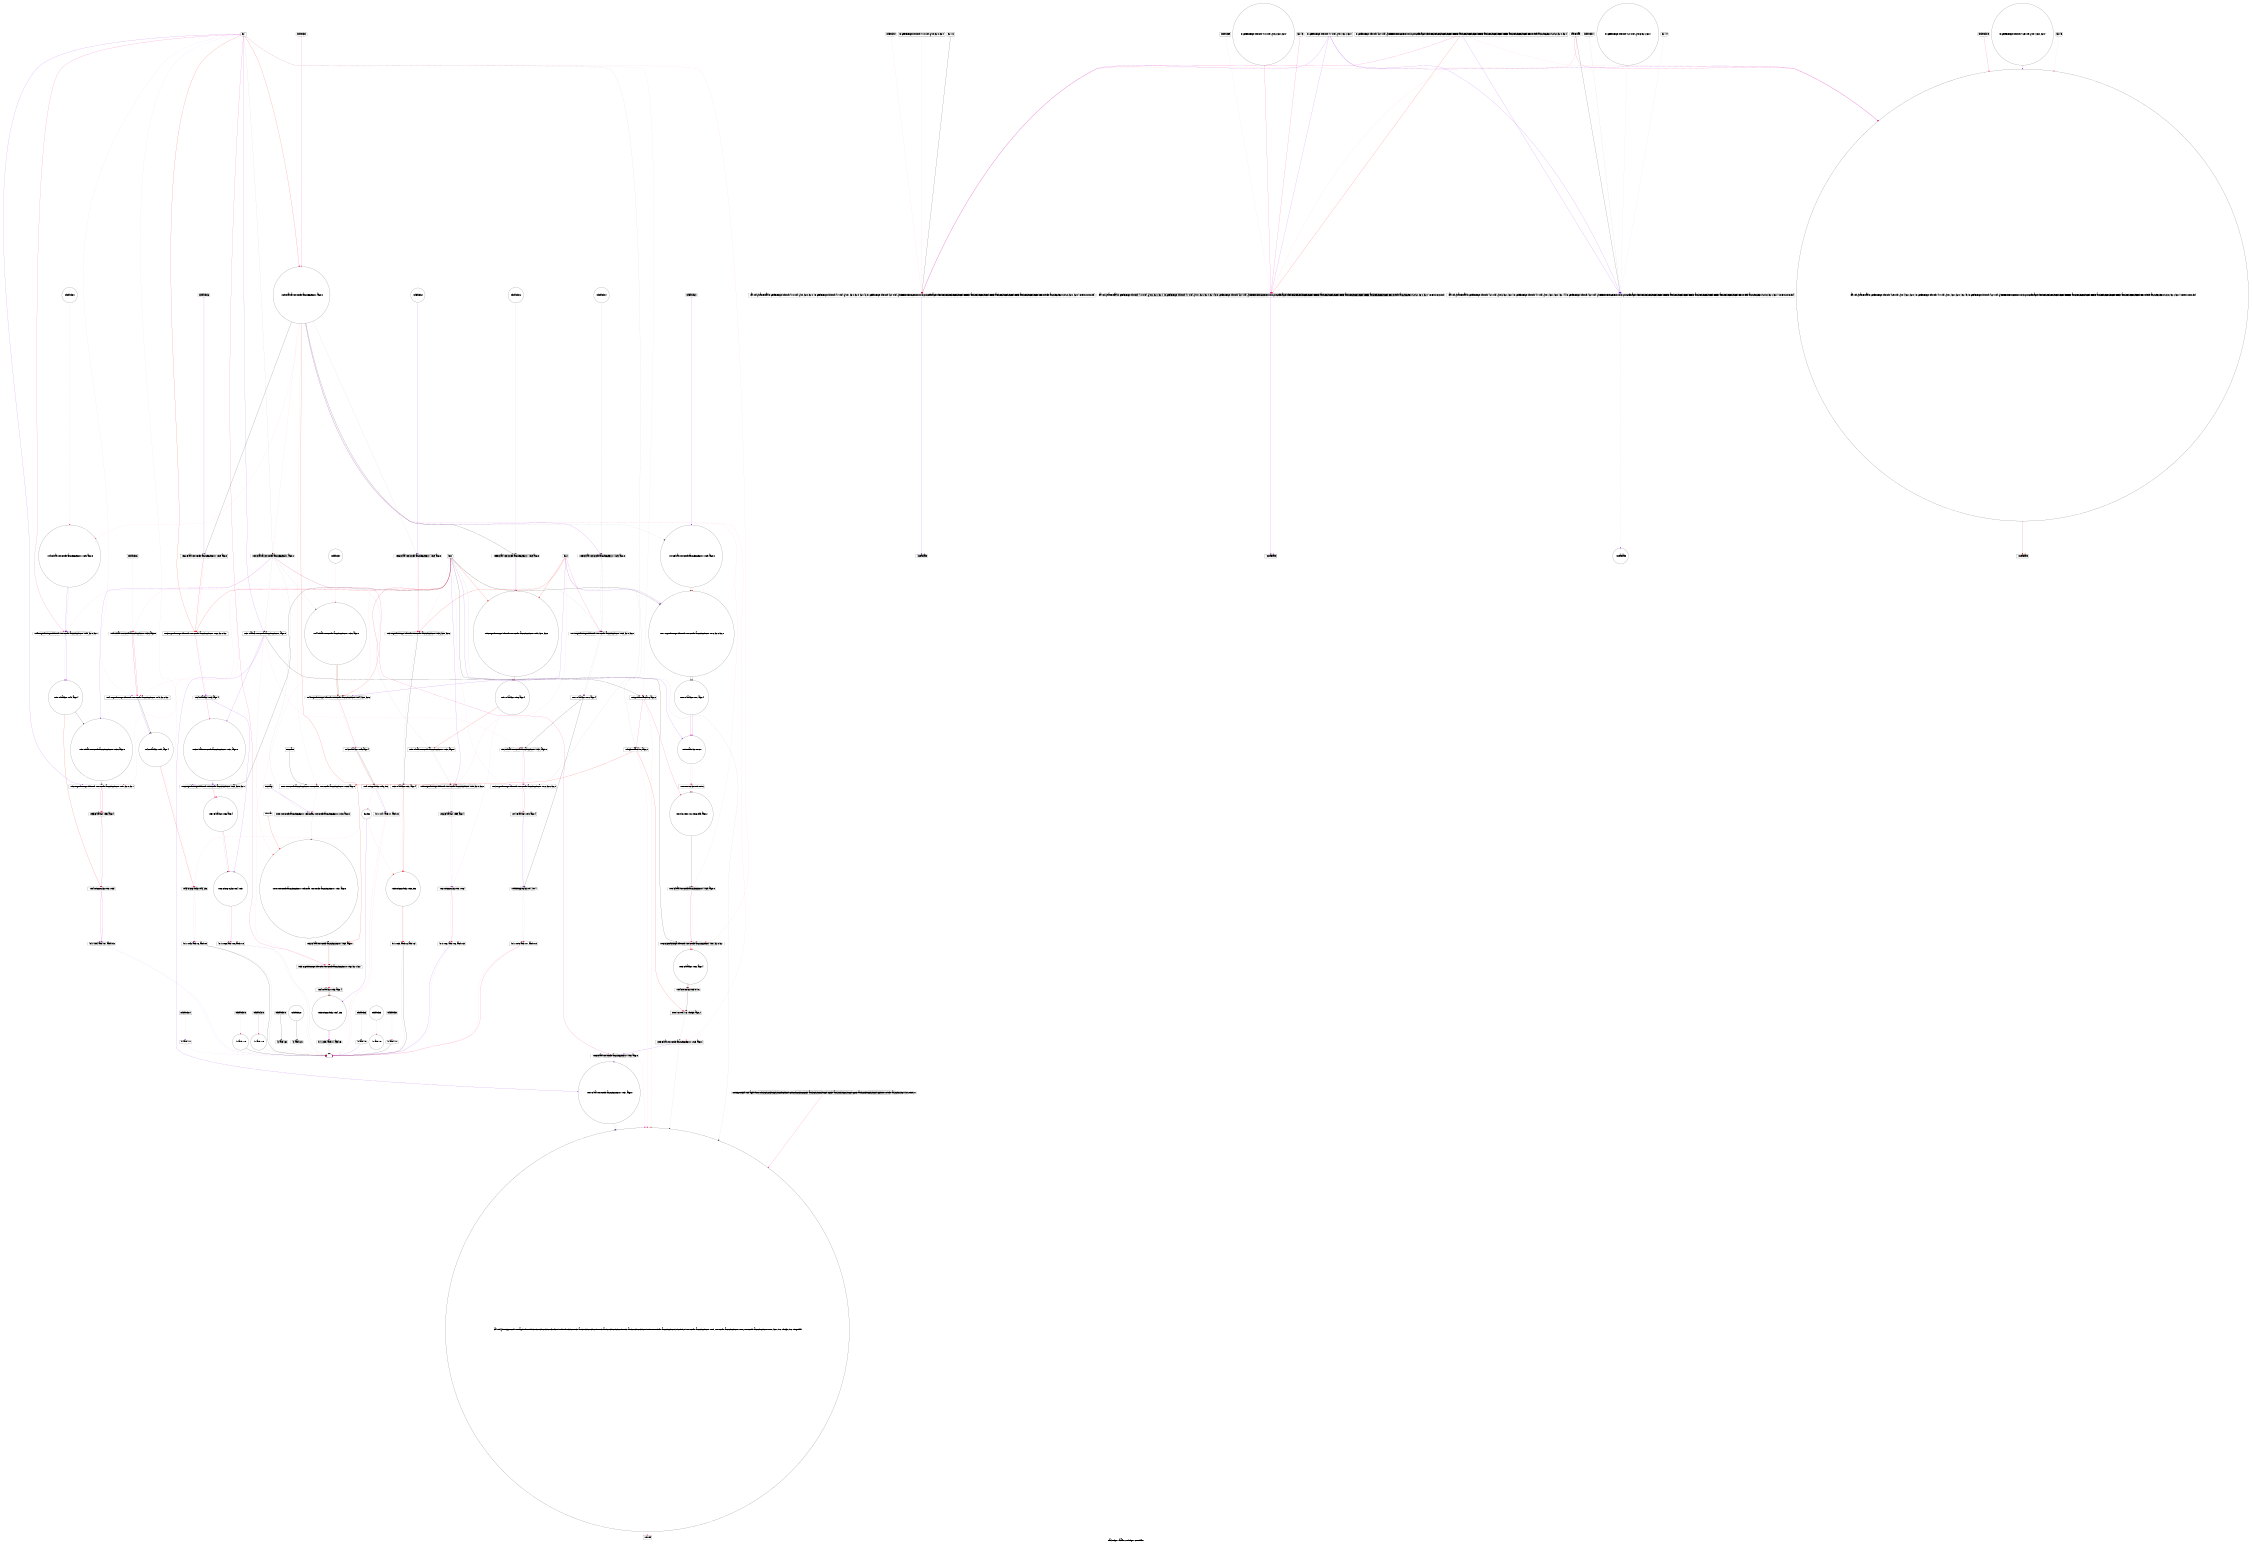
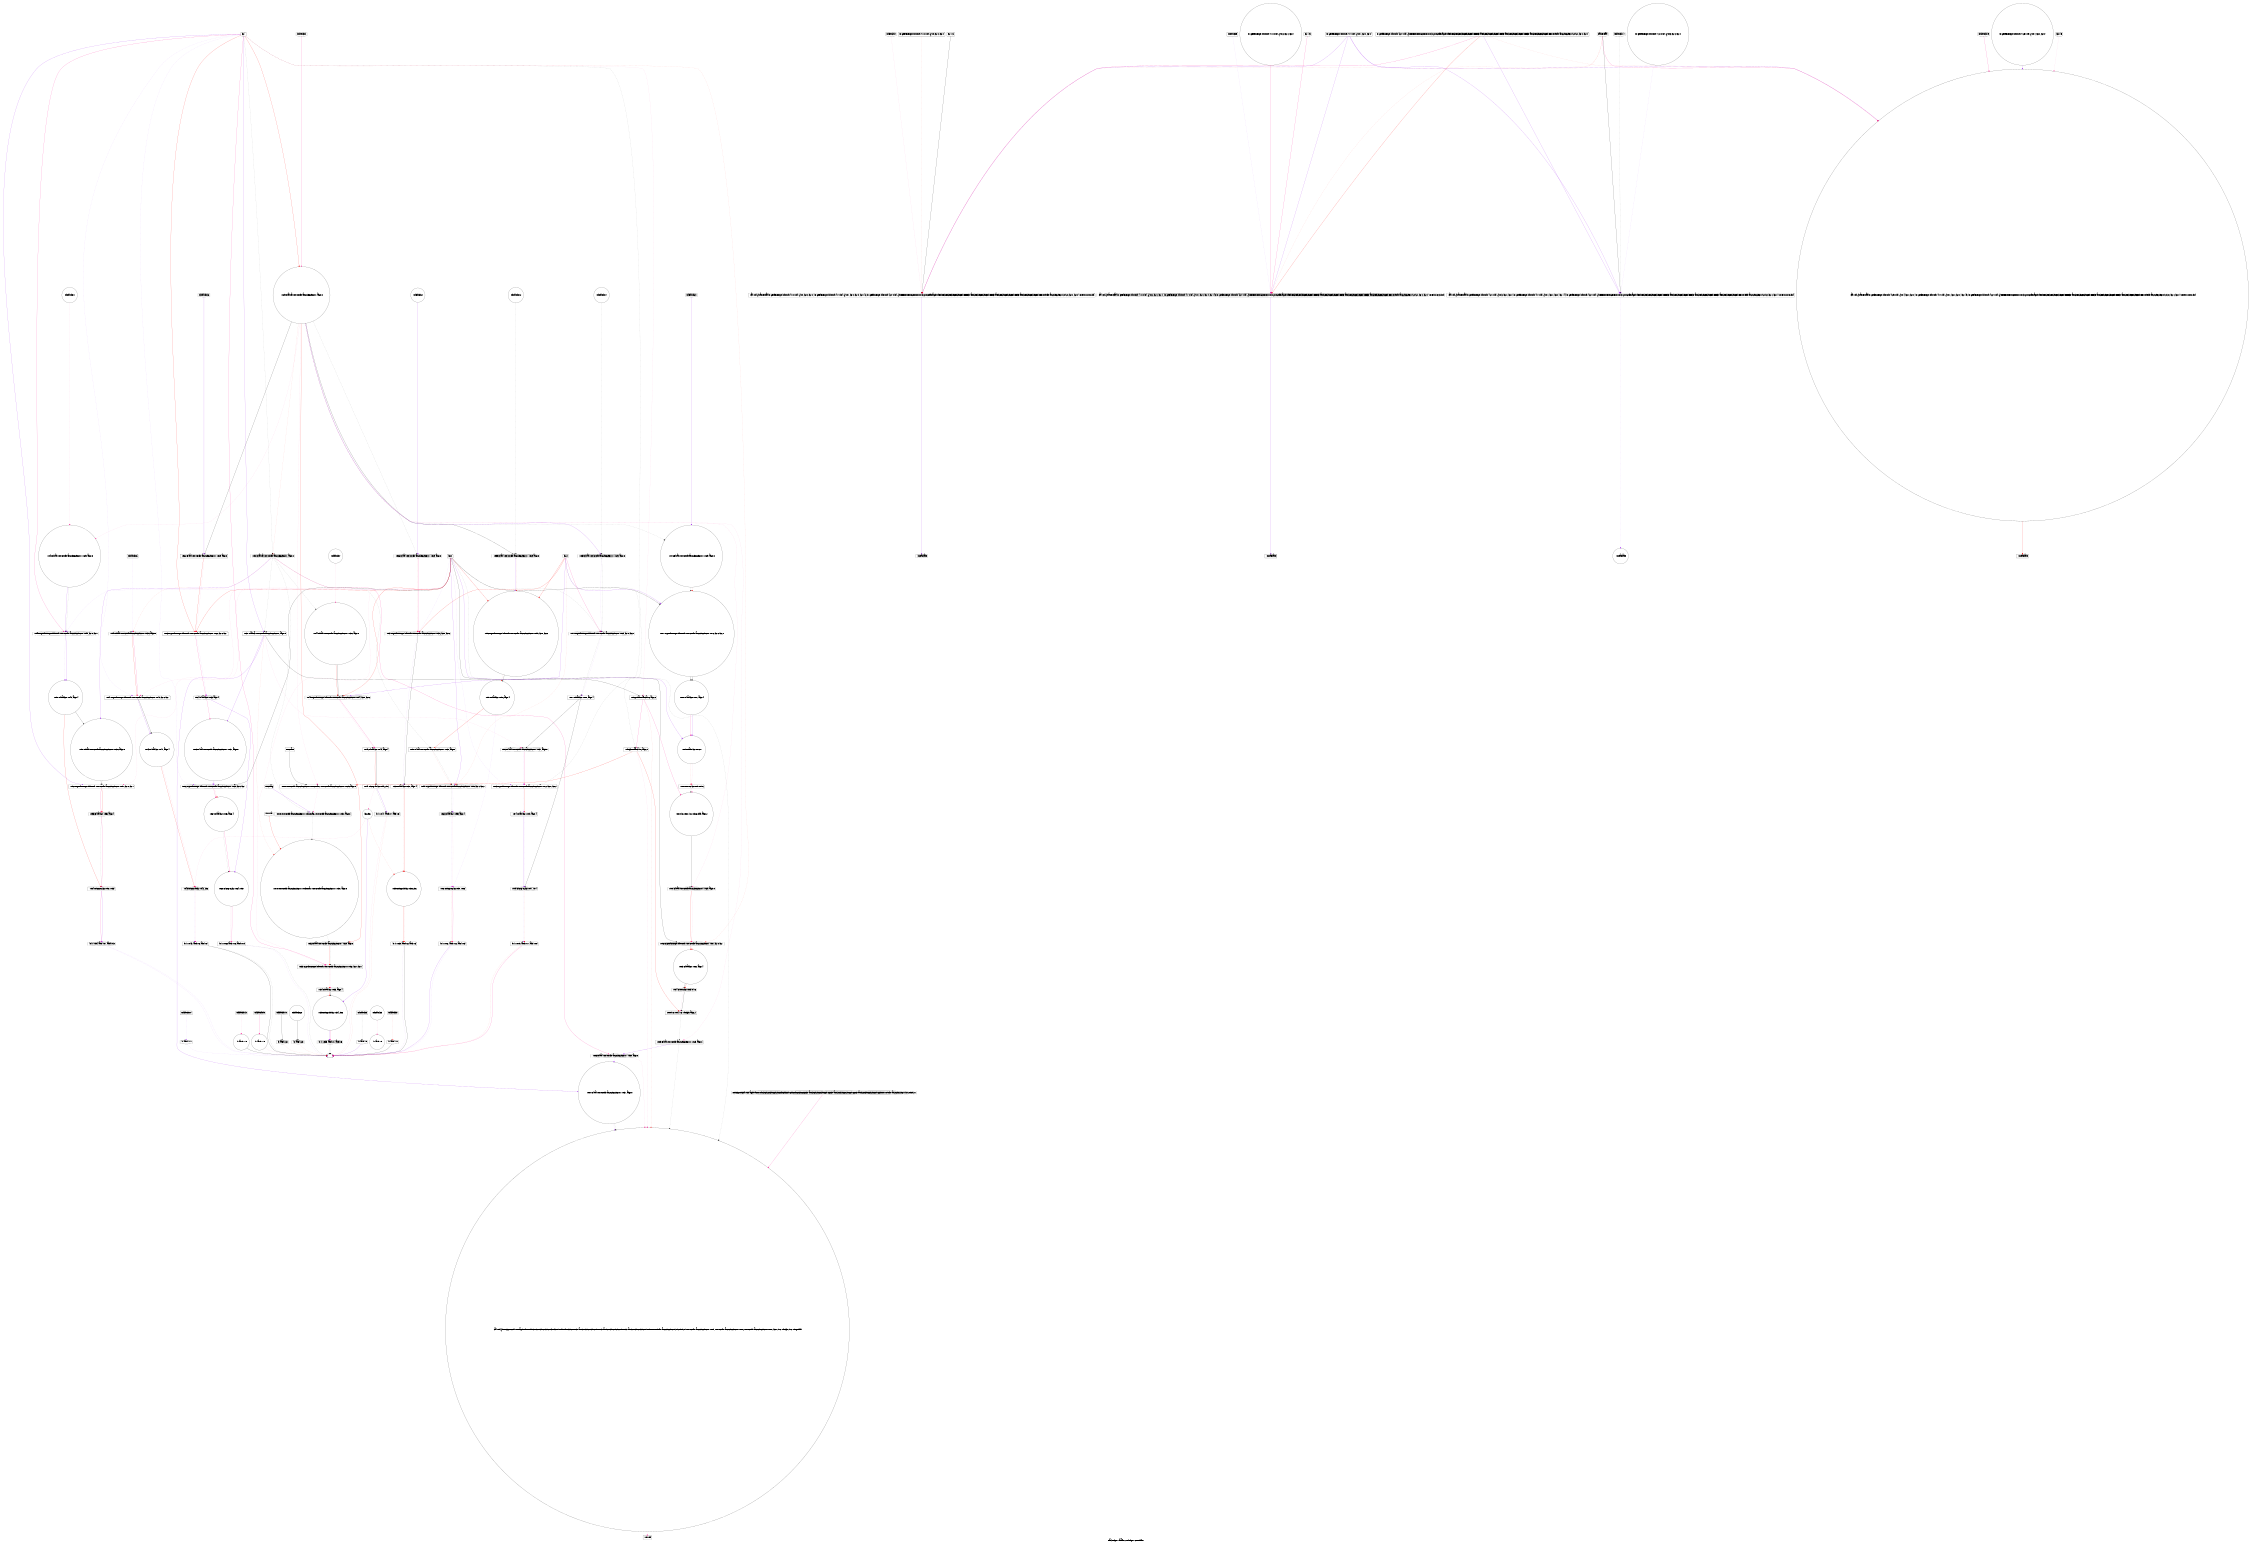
(1664, 34) -> none
